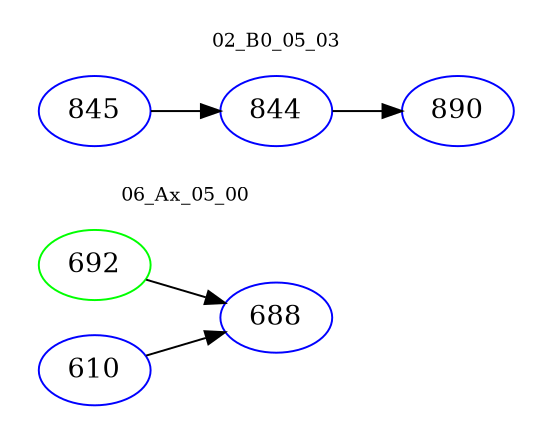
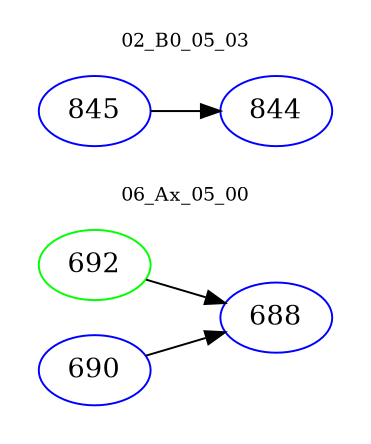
(458, 111) -> none
(95, 370) -> (95, 370)
